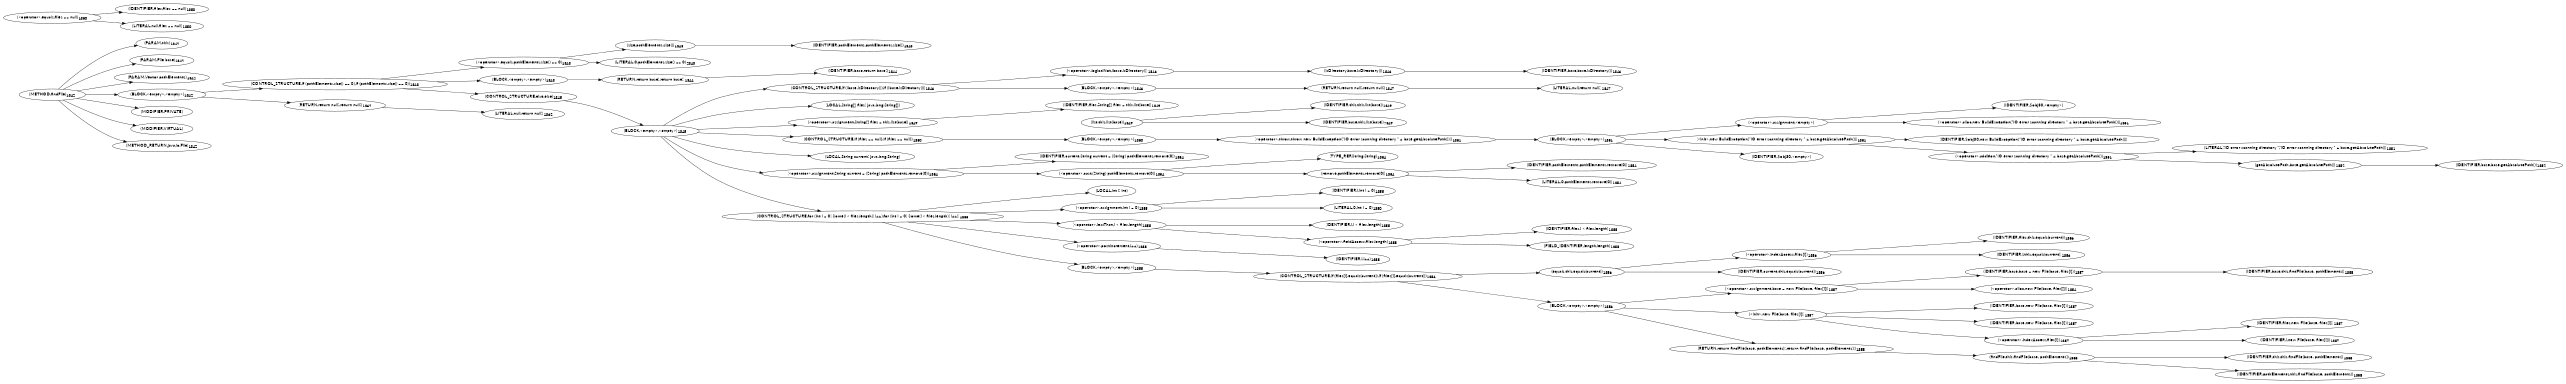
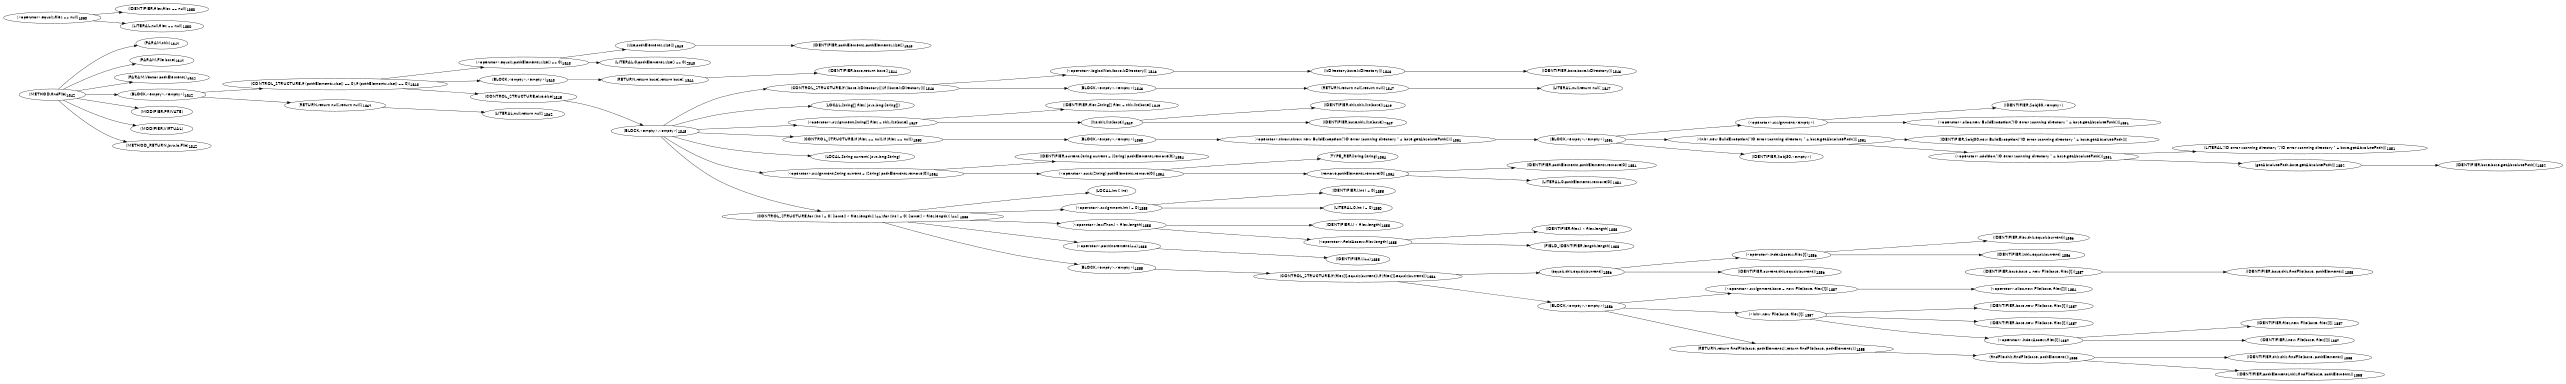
none -> (1008, 123)
(1907, 281) -> none
